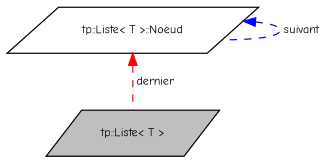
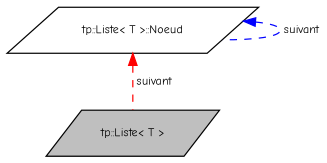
(153, 82) -> (153, 82)
